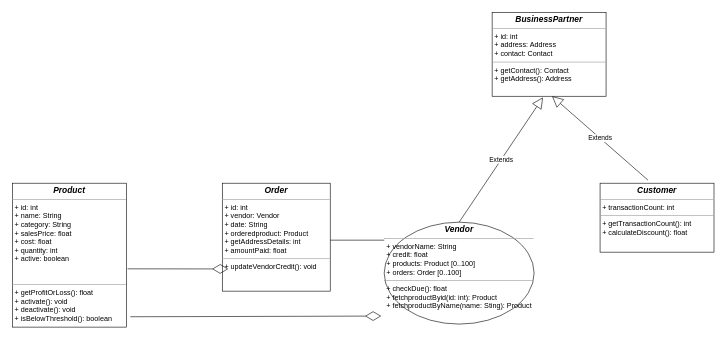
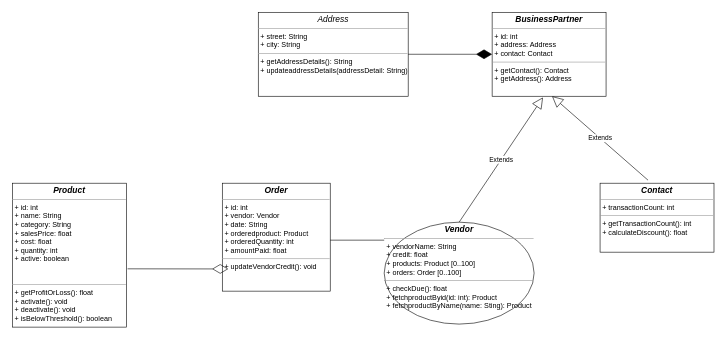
none -> (333, 54)
none -> (475, 54)
(652, 201) -> (652, 201)
(274, 218) -> (274, 218)
(247, 317) -> none
